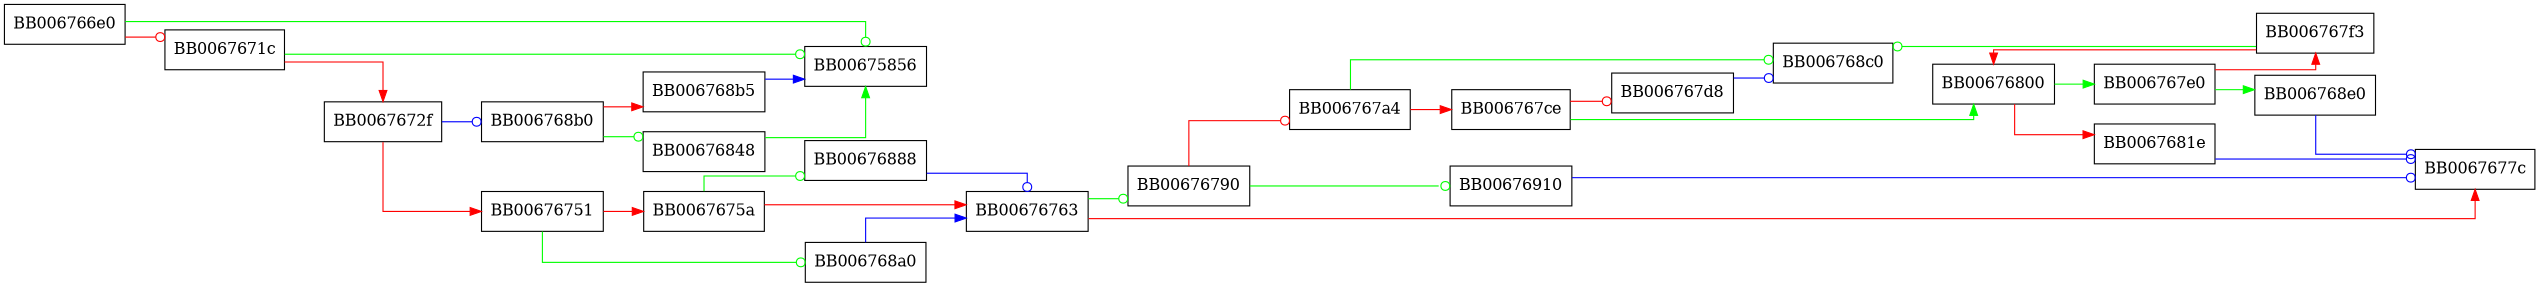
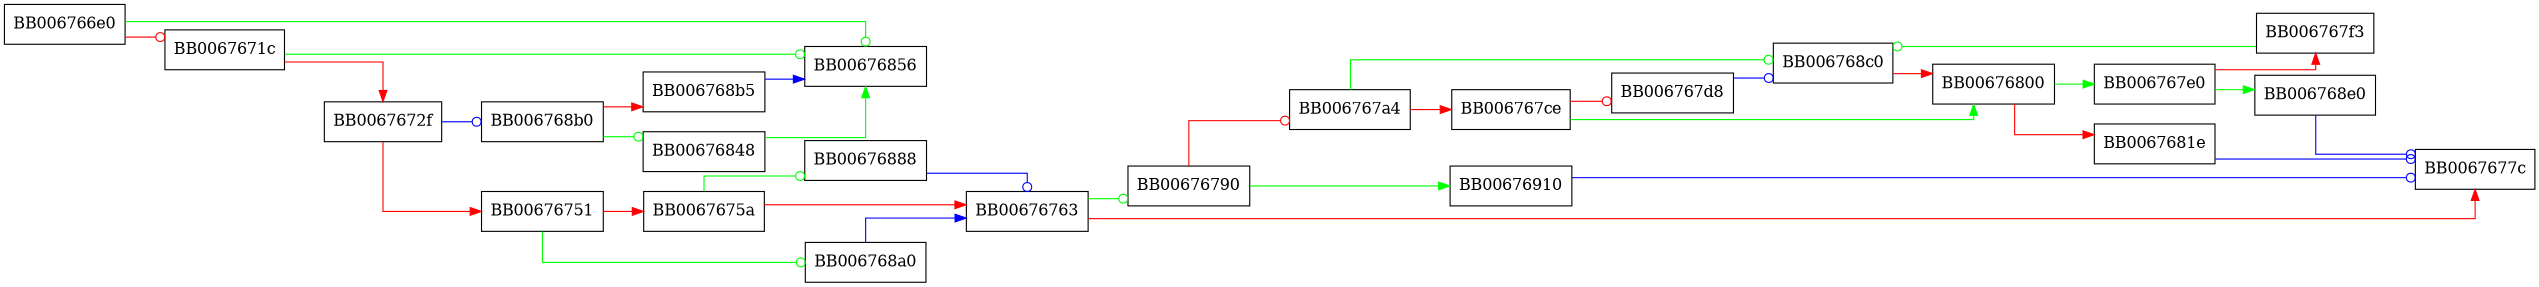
(2123, 50) -> (1907, 74)
(866, 66) -> (866, 66)
(1344, 186) -> (1344, 186)
